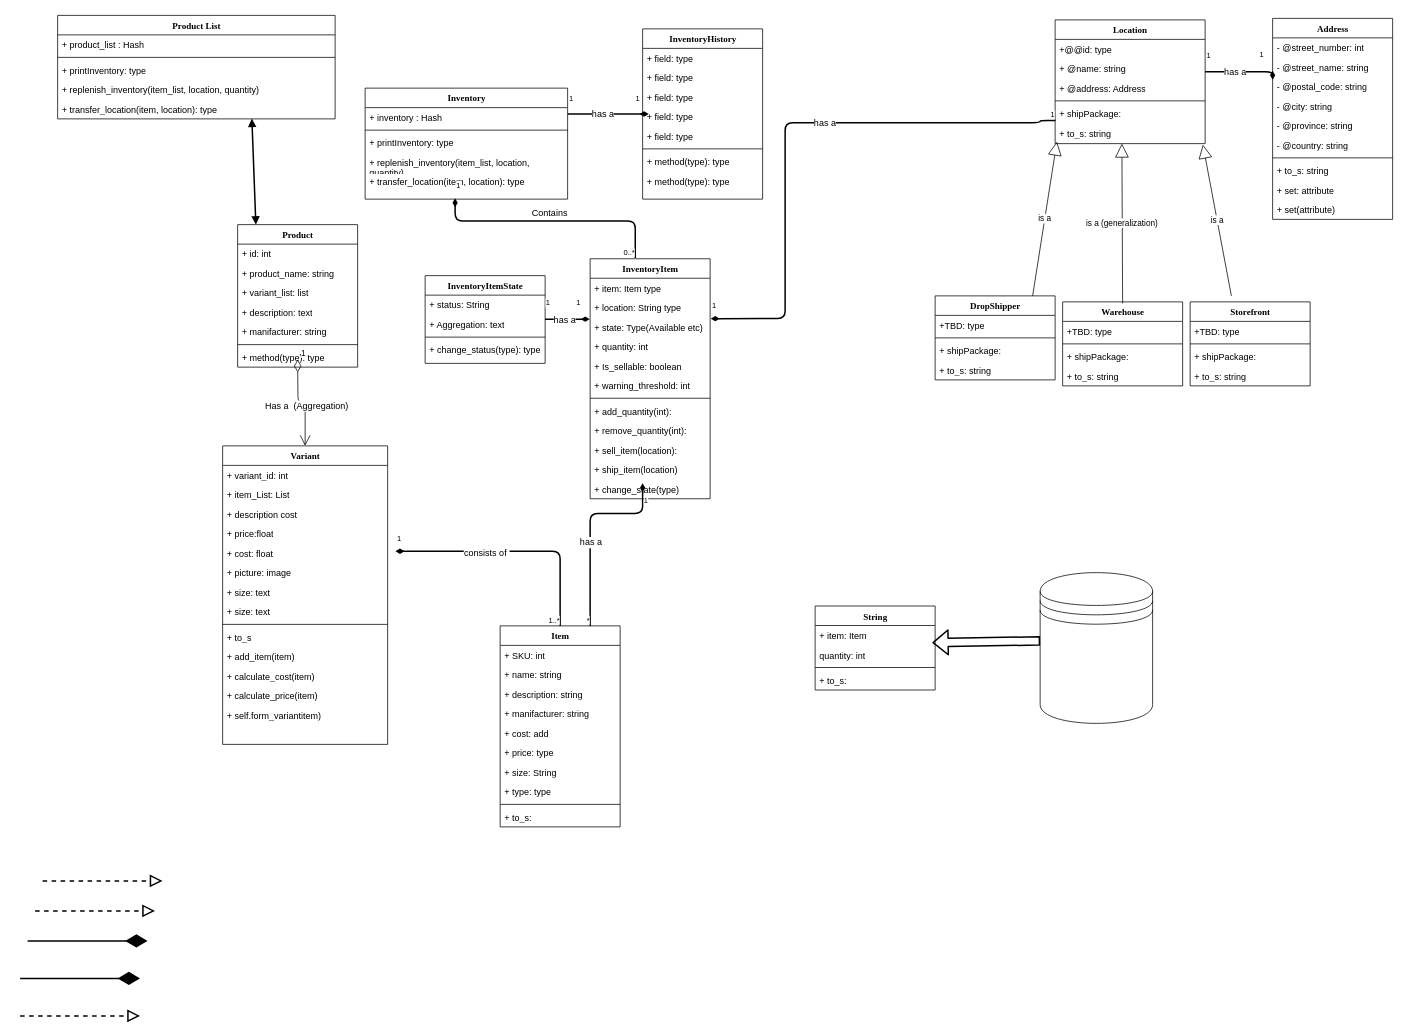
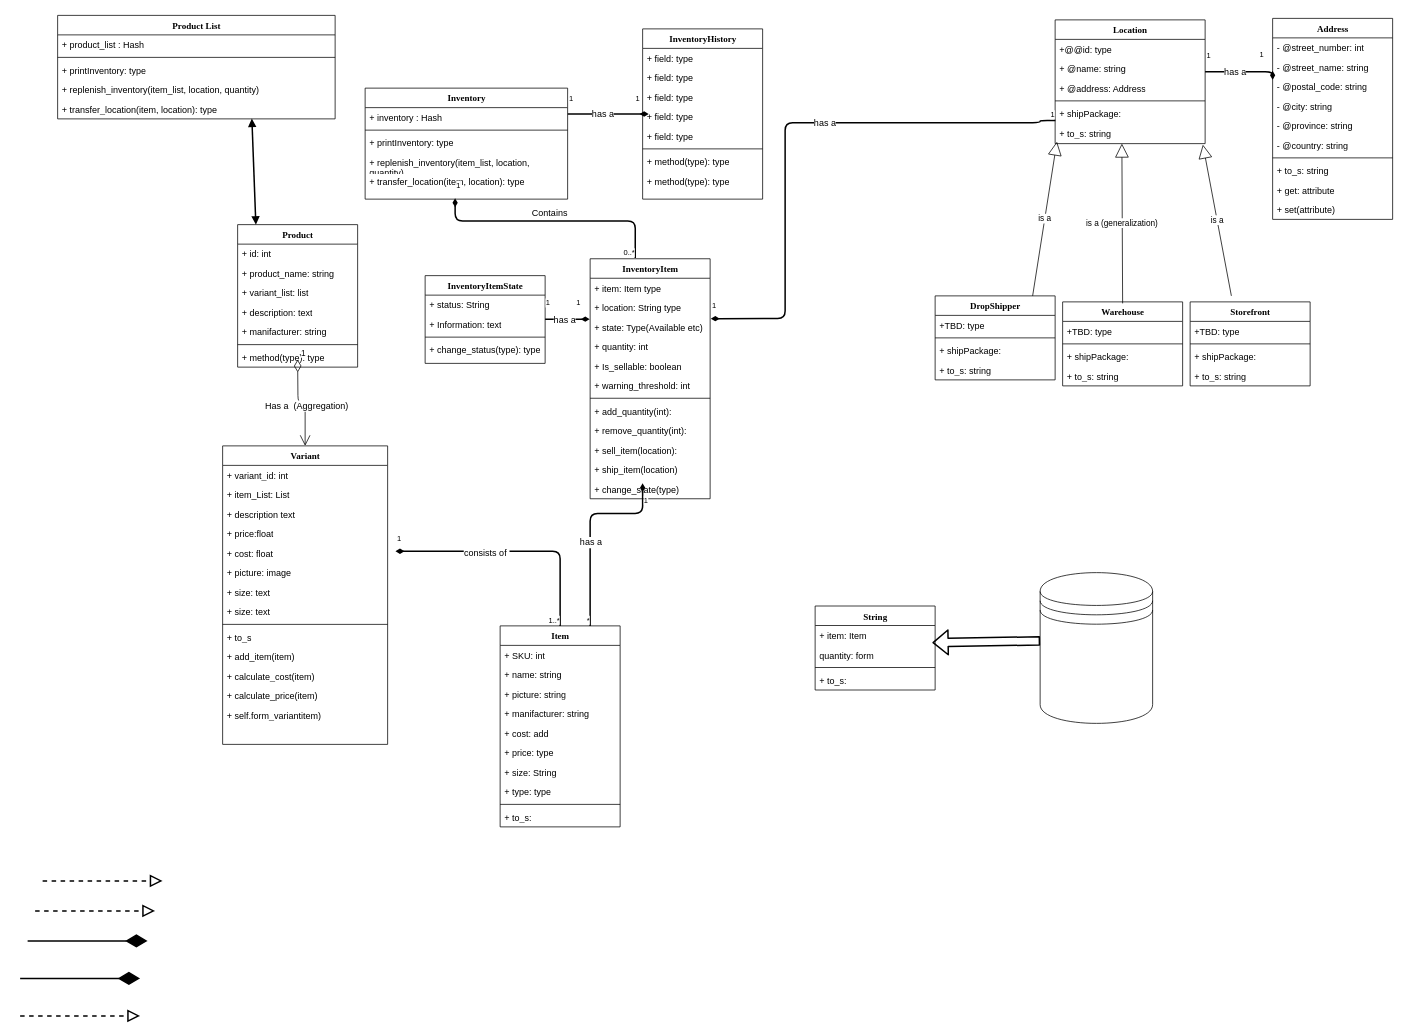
(1313, 191) -> (1313, 191)
(473, 325) -> (473, 325)
(268, 515) -> (268, 515)
(847, 656) -> (851, 656)
(550, 695) -> (541, 695)
